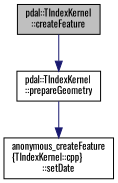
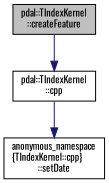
(59, 86) -> (54, 86)
(59, 158) -> (54, 158)
